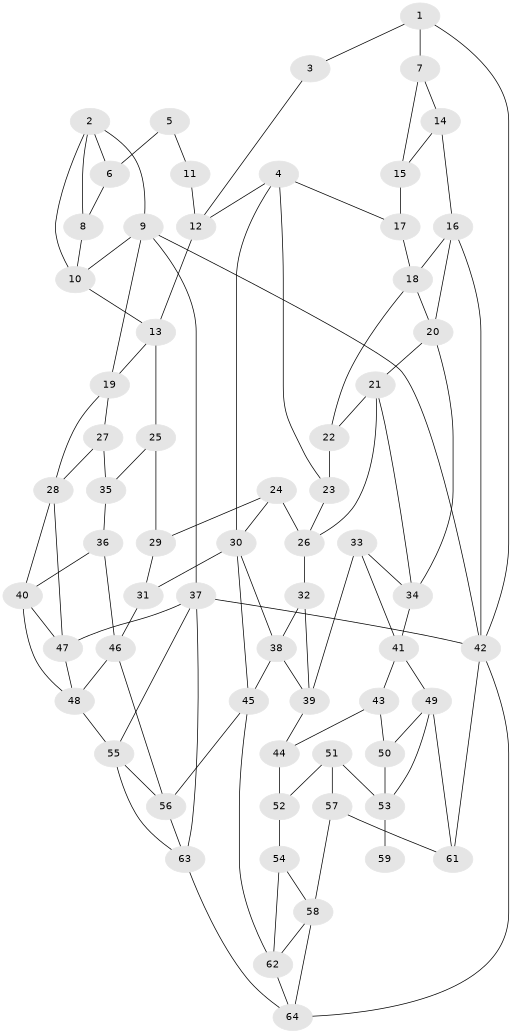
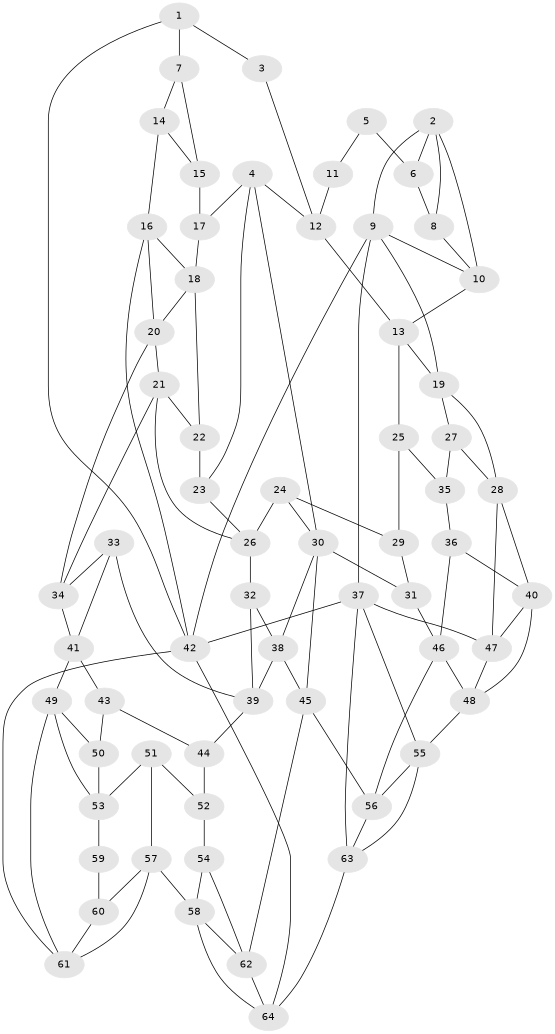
none -> (99, 912)
